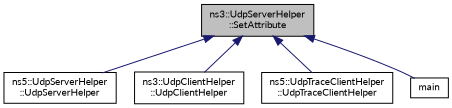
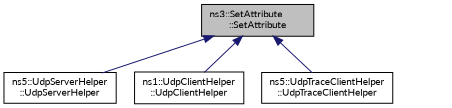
(258, 20) -> (258, 20)
(189, 88) -> (189, 88)
(429, 88) -> none
